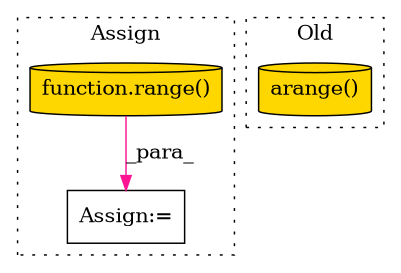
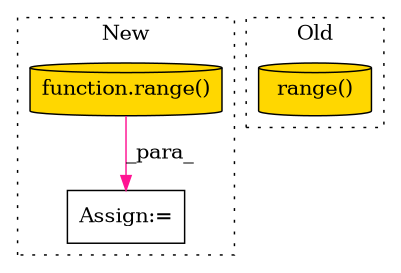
(126, 34) -> (126, 34)
(315, 89) -> (315, 89)
